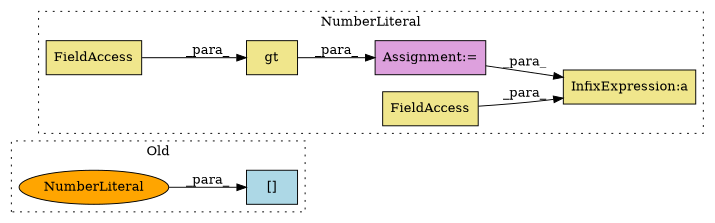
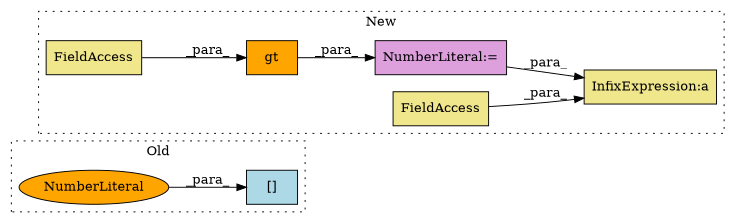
(371, 22) -> (381, 22)
(272, 58) -> (272, 58)
(430, 58) -> (441, 58)
